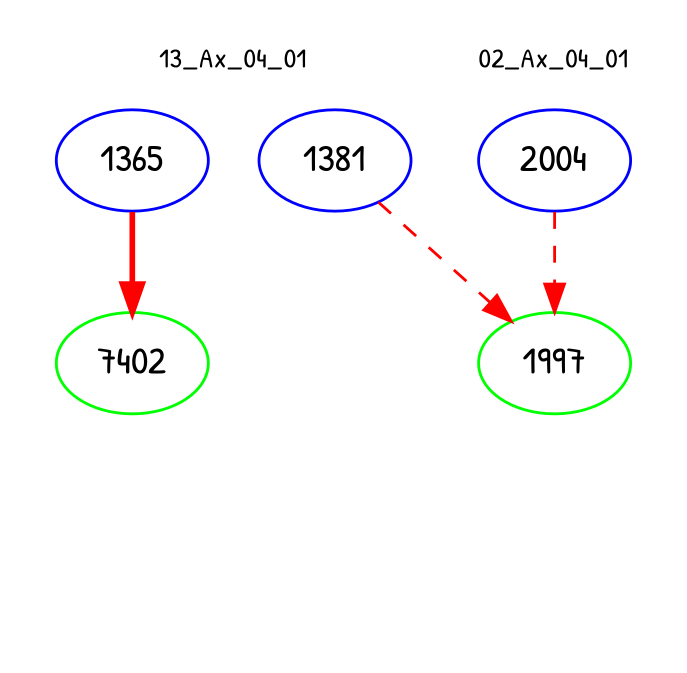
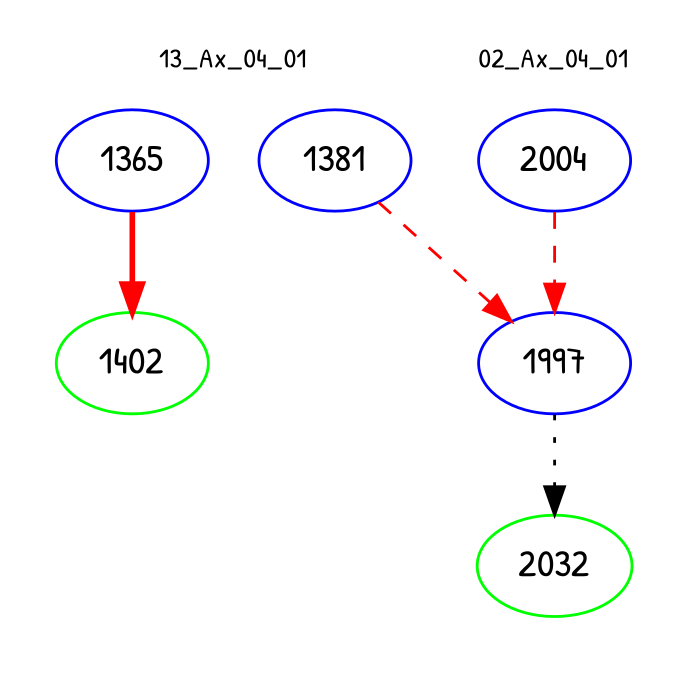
(132, 363) -> (132, 363)
(555, 363) -> (555, 363)
none -> (555, 566)
